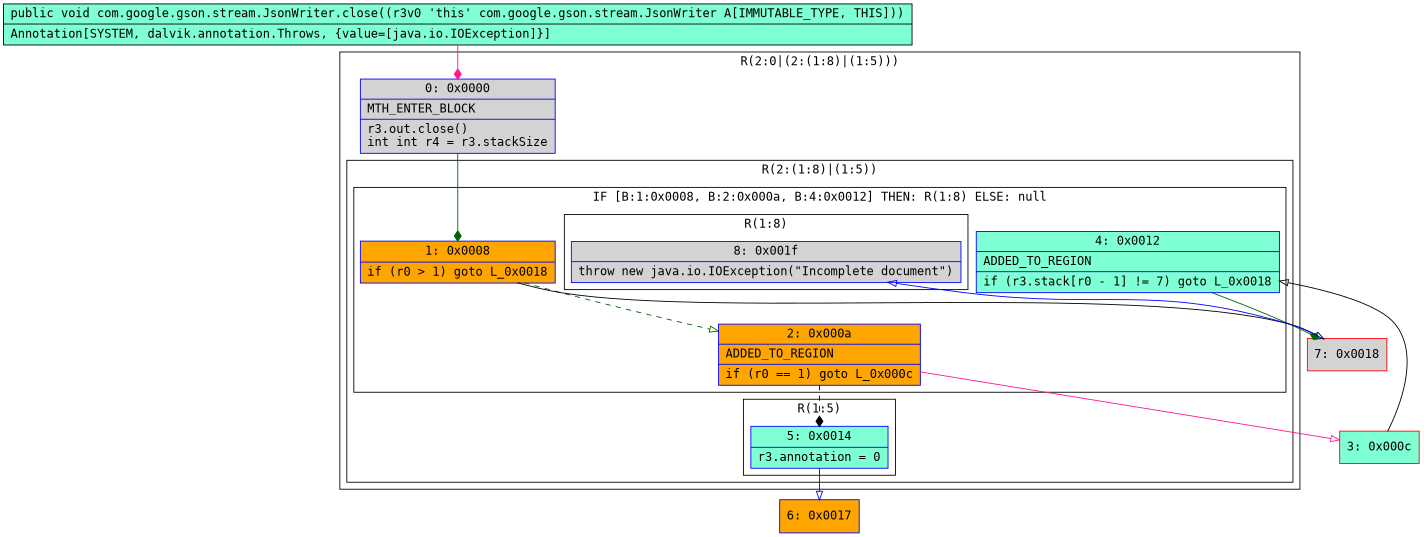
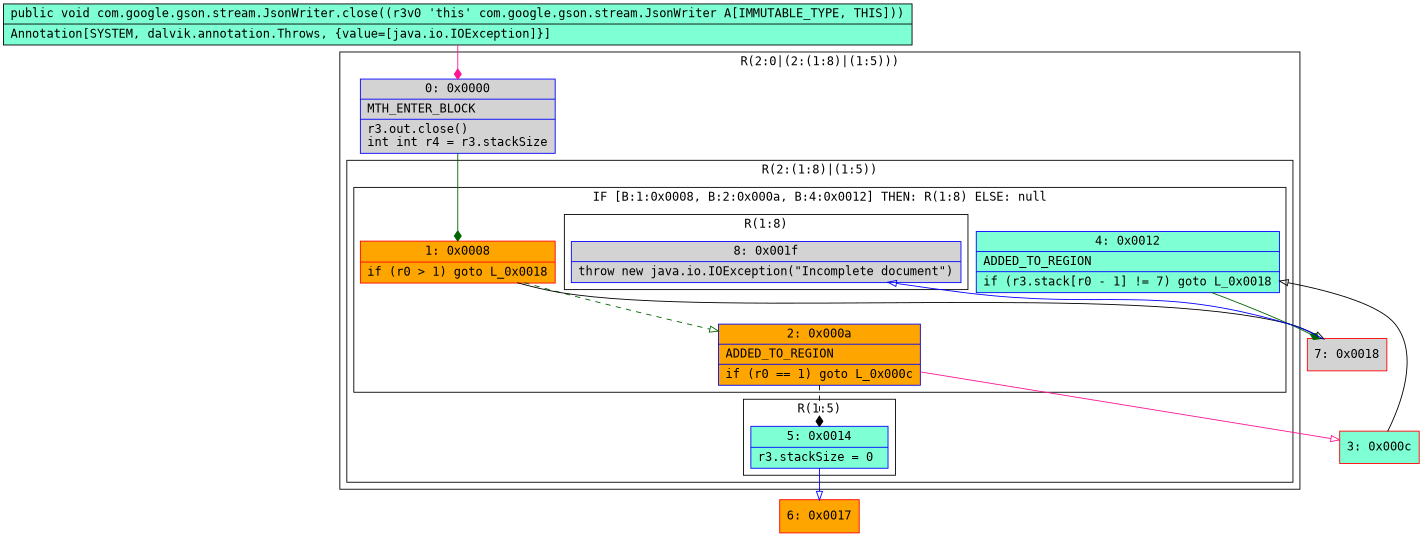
(458, 262) -> (458, 262)
(819, 457) -> (816, 457)
(819, 516) -> (819, 516)
